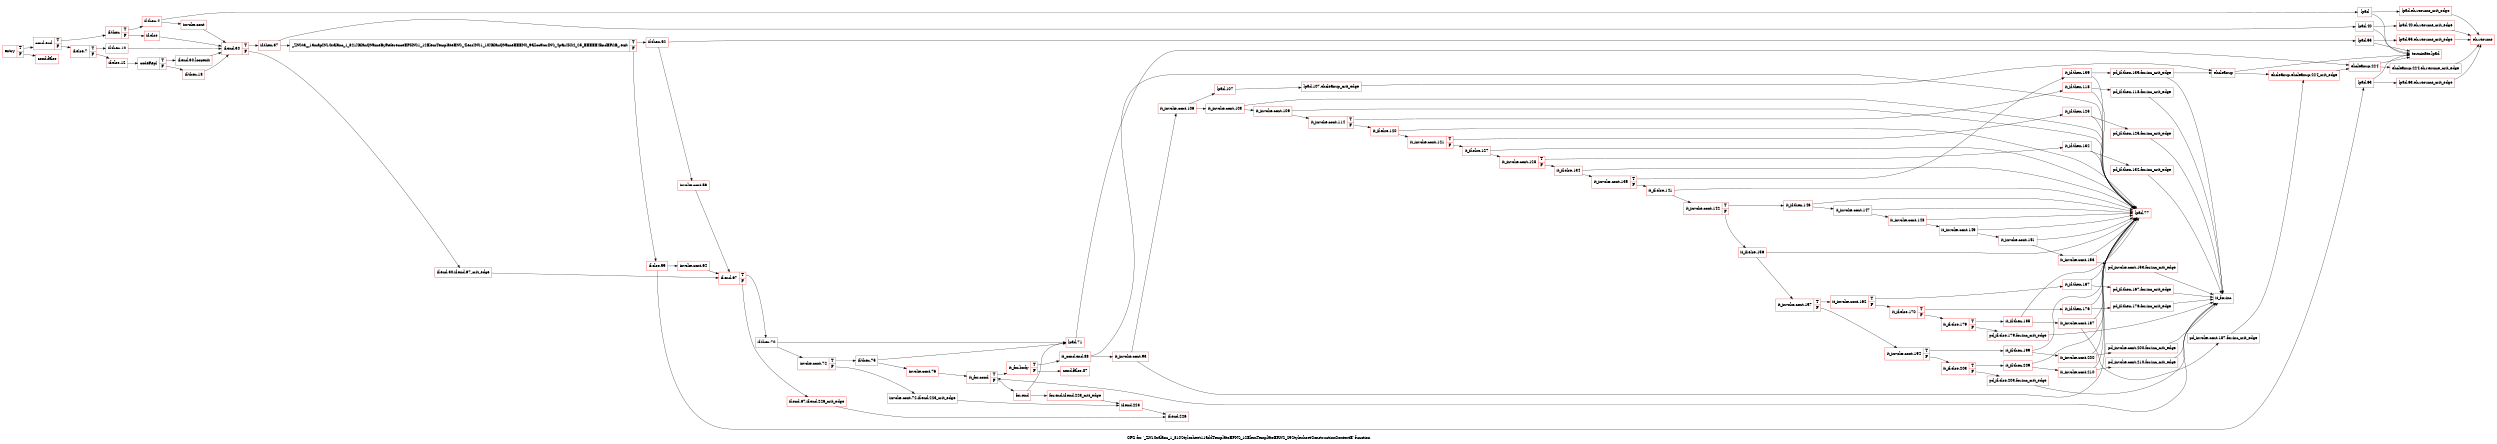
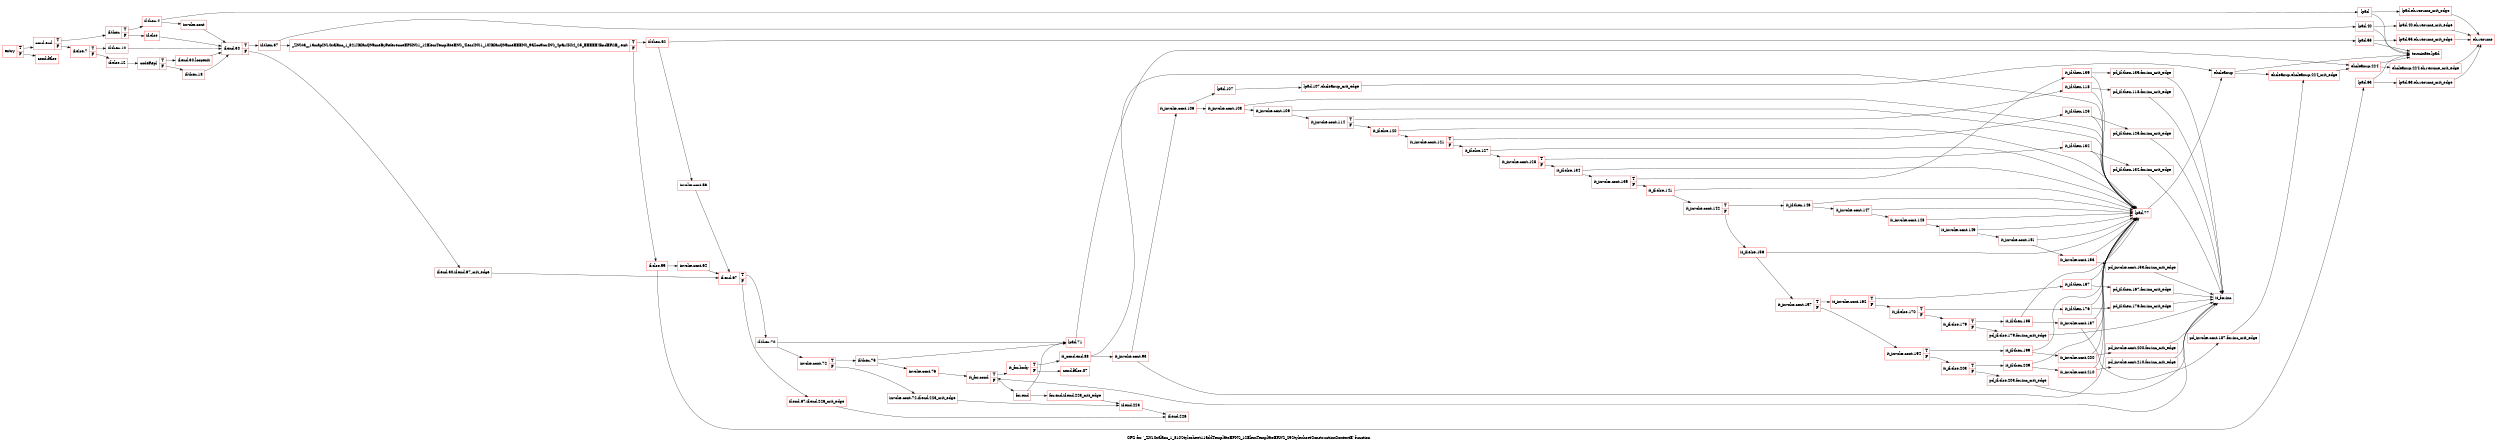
(2191, 73) -> (2194, 150)
